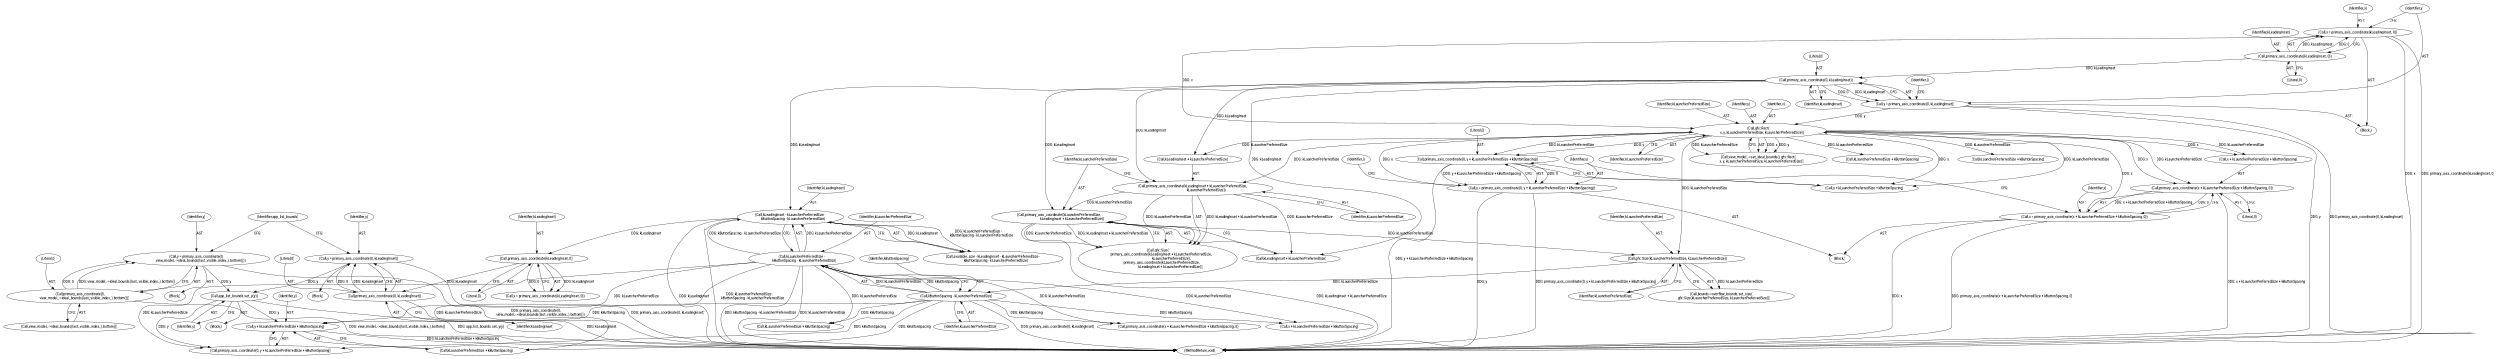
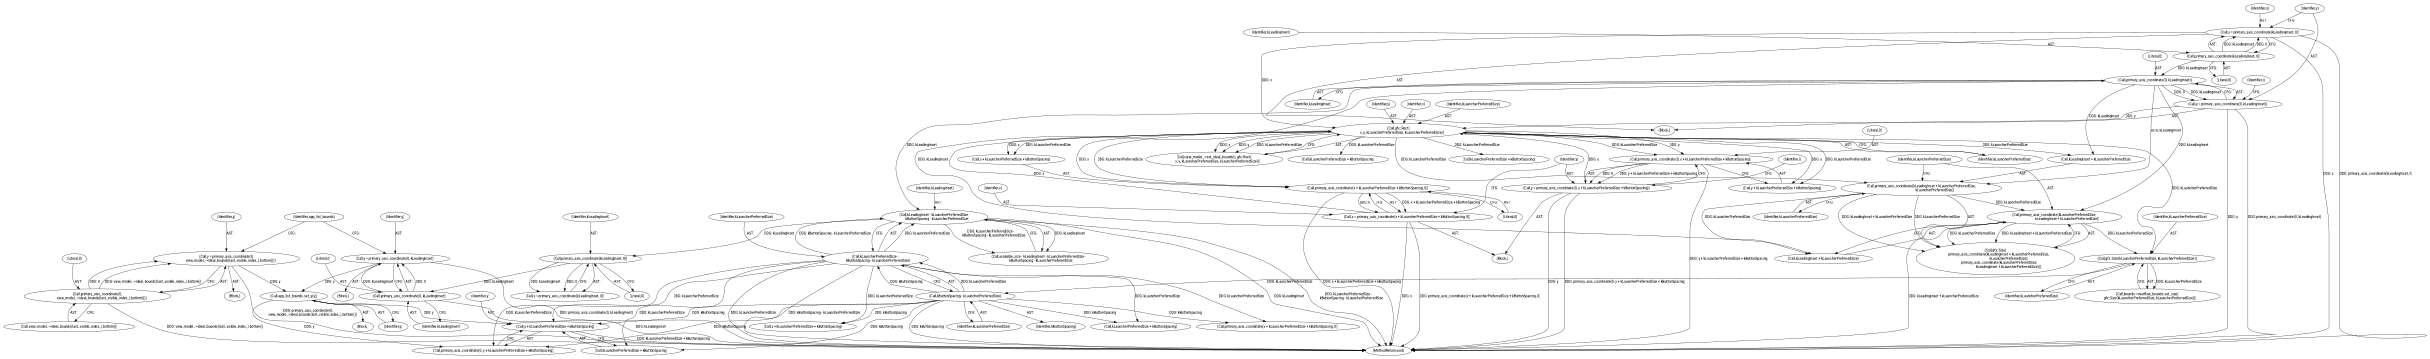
(951, 275) -> (1010, 311)
(1058, 327) -> (928, 327)
(548, 338) -> none
